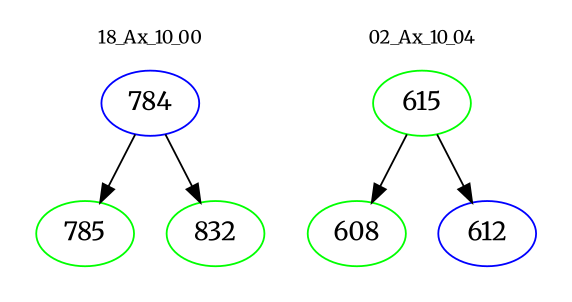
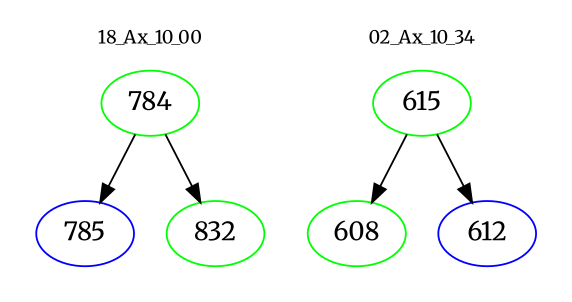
(422, 39) -> (422, 39)
(150, 103) -> (150, 103)
(85, 234) -> (85, 234)
